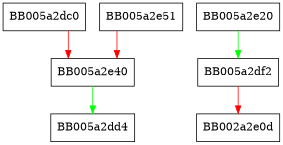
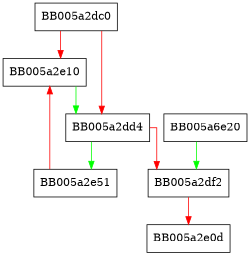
(238, 17) -> (205, 128)
none -> (102, 69)
(93, 72) -> (45, 72)
(238, 128) -> (189, 239)
none -> (157, 141)
none -> (91, 151)
